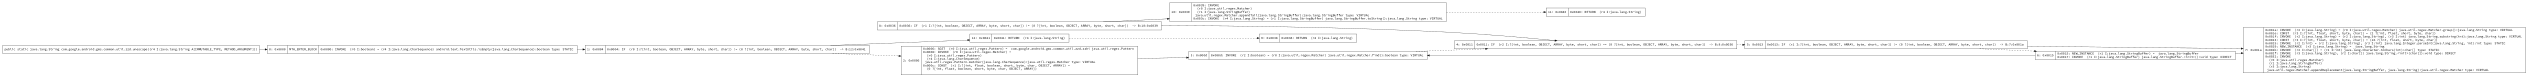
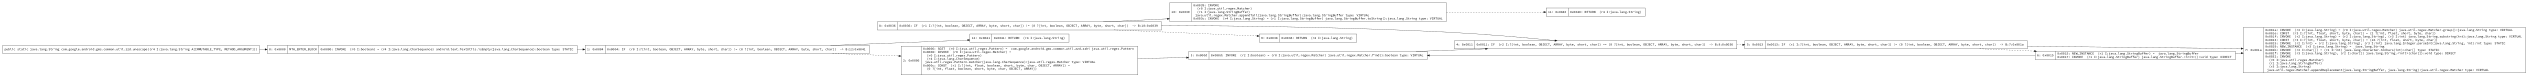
(1163, 38) -> (1186, 33)
(1451, 50) -> (1451, 50)
